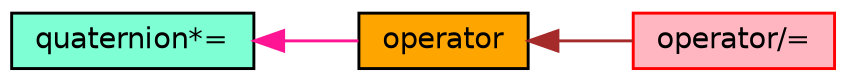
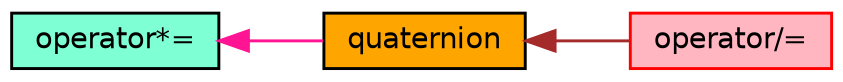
(133, 41) -> (115, 41)
(444, 41) -> (425, 41)
